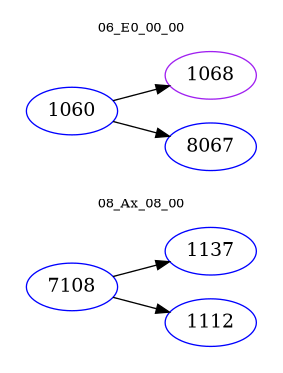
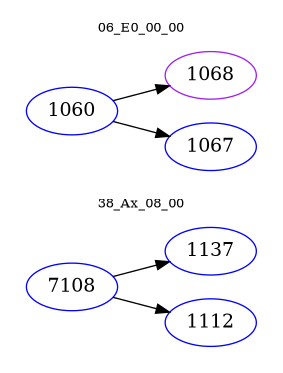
(211, 147) -> (211, 147)
(141, 204) -> (141, 204)
